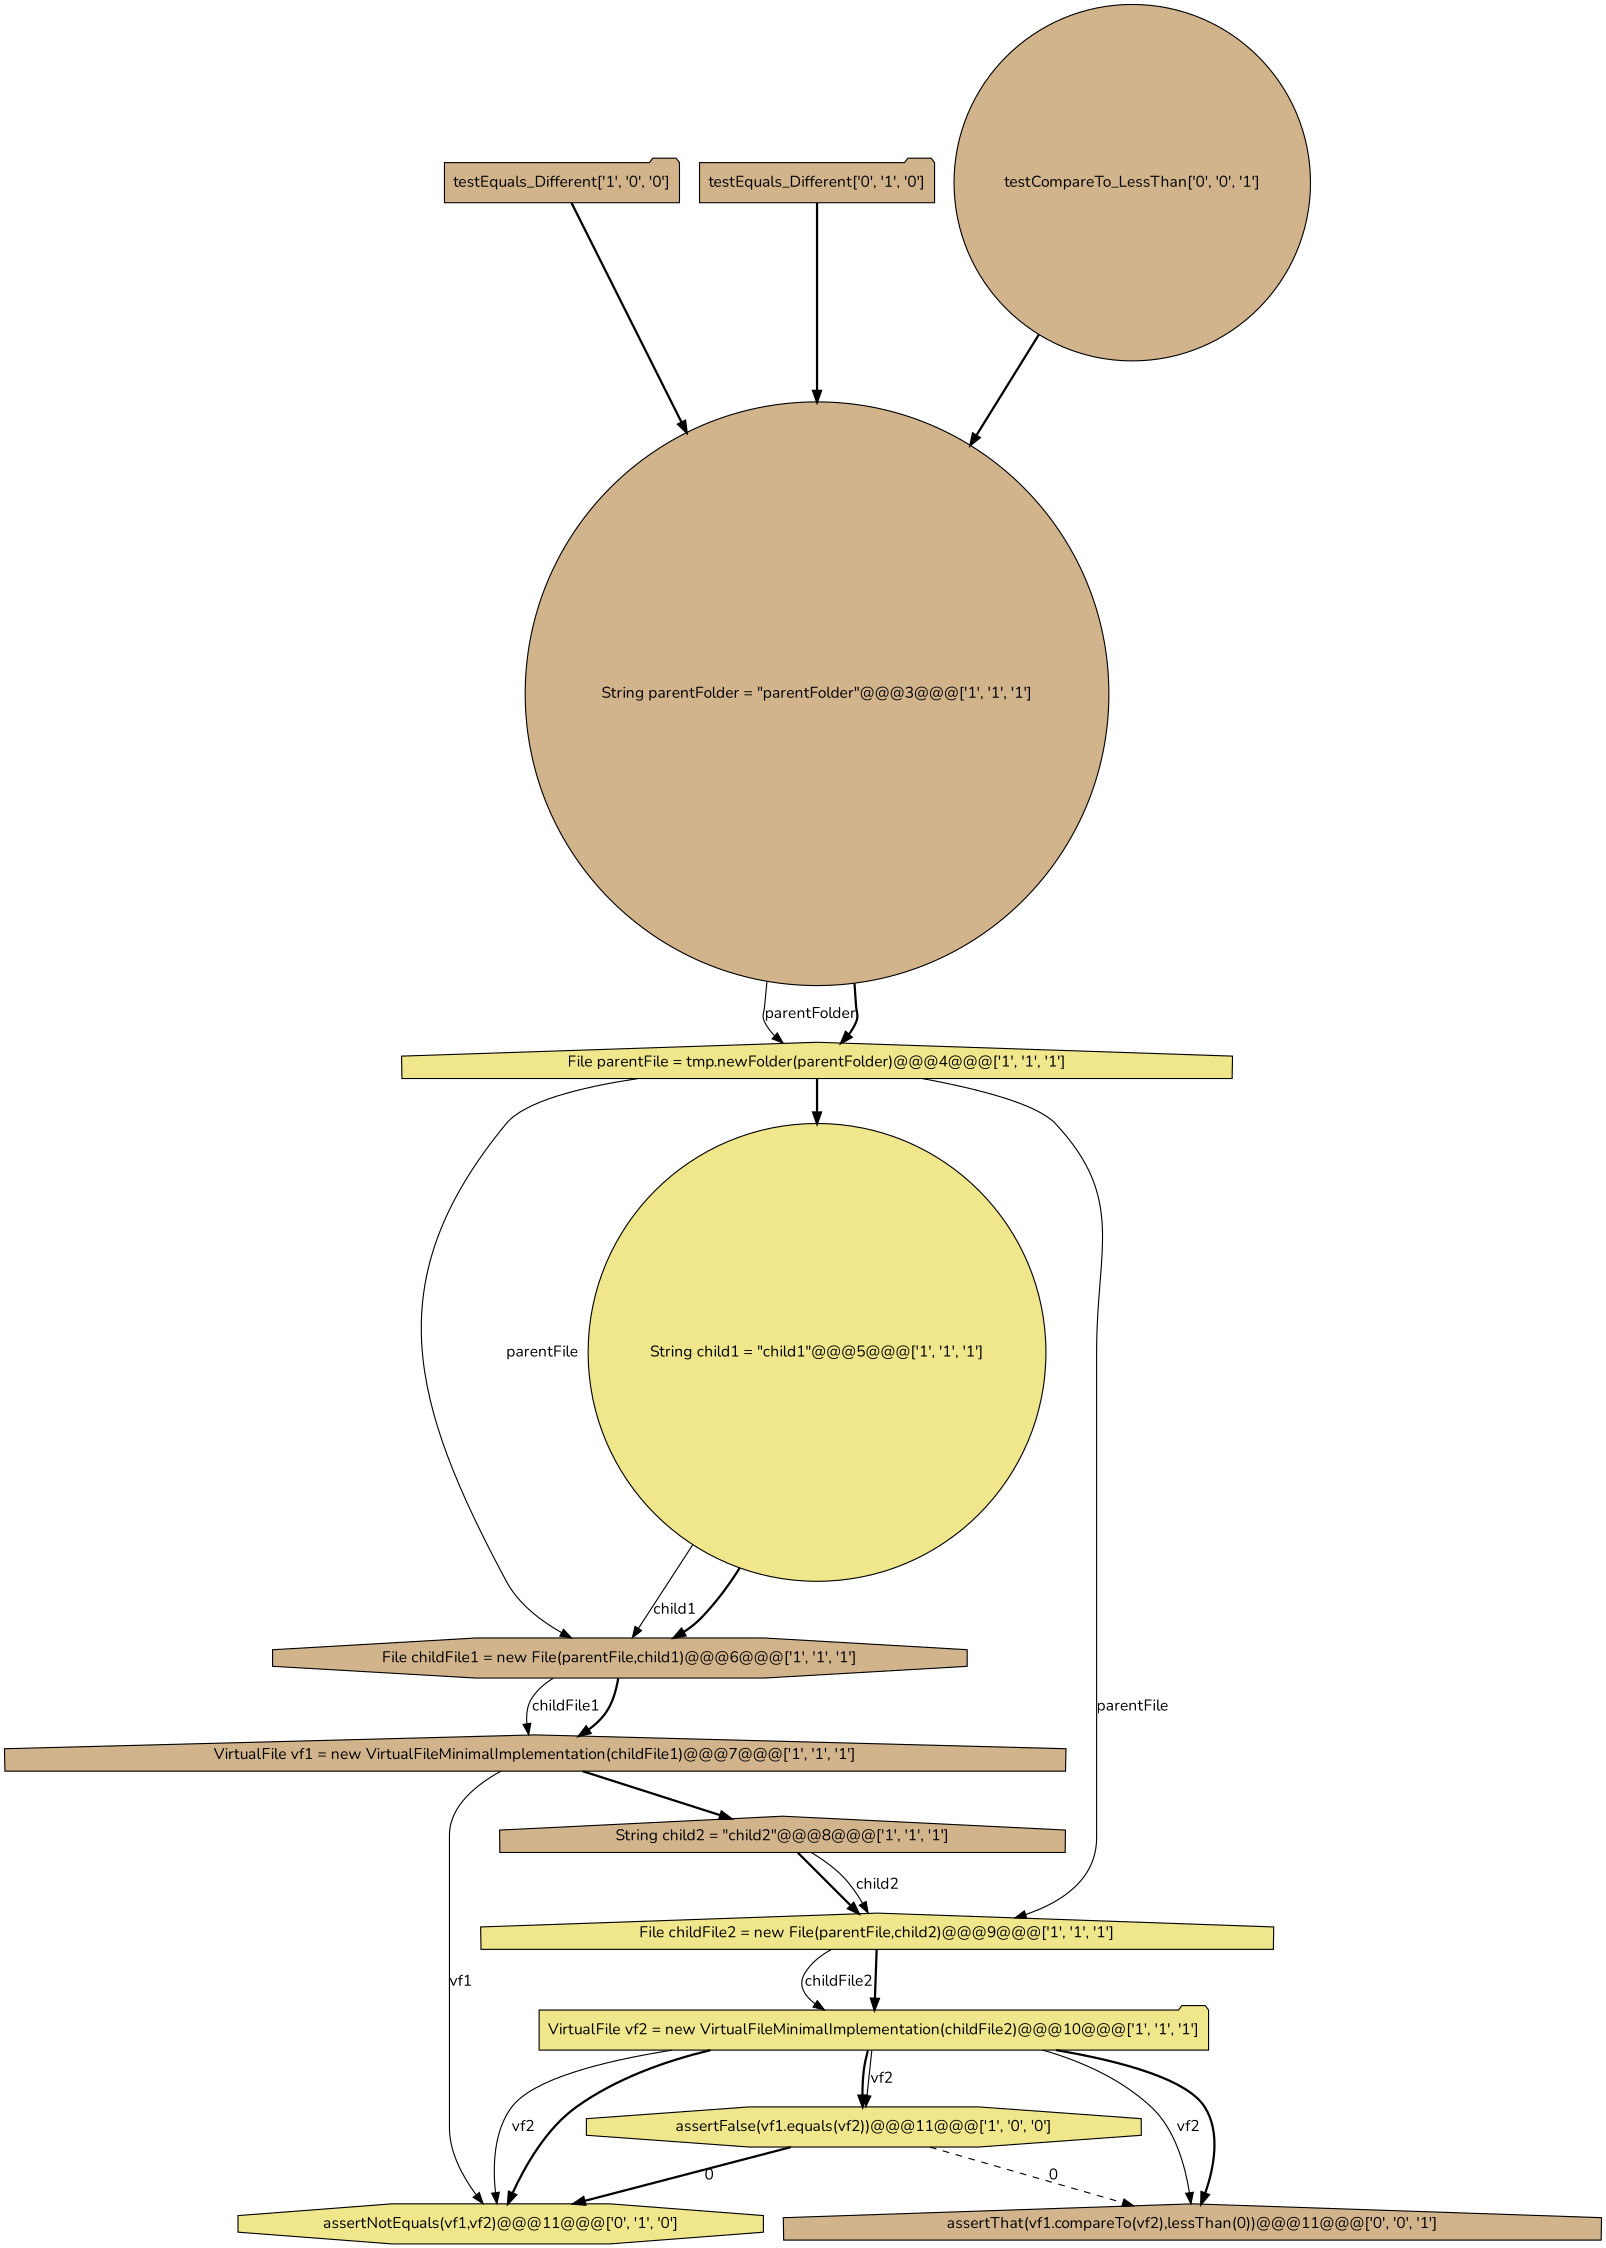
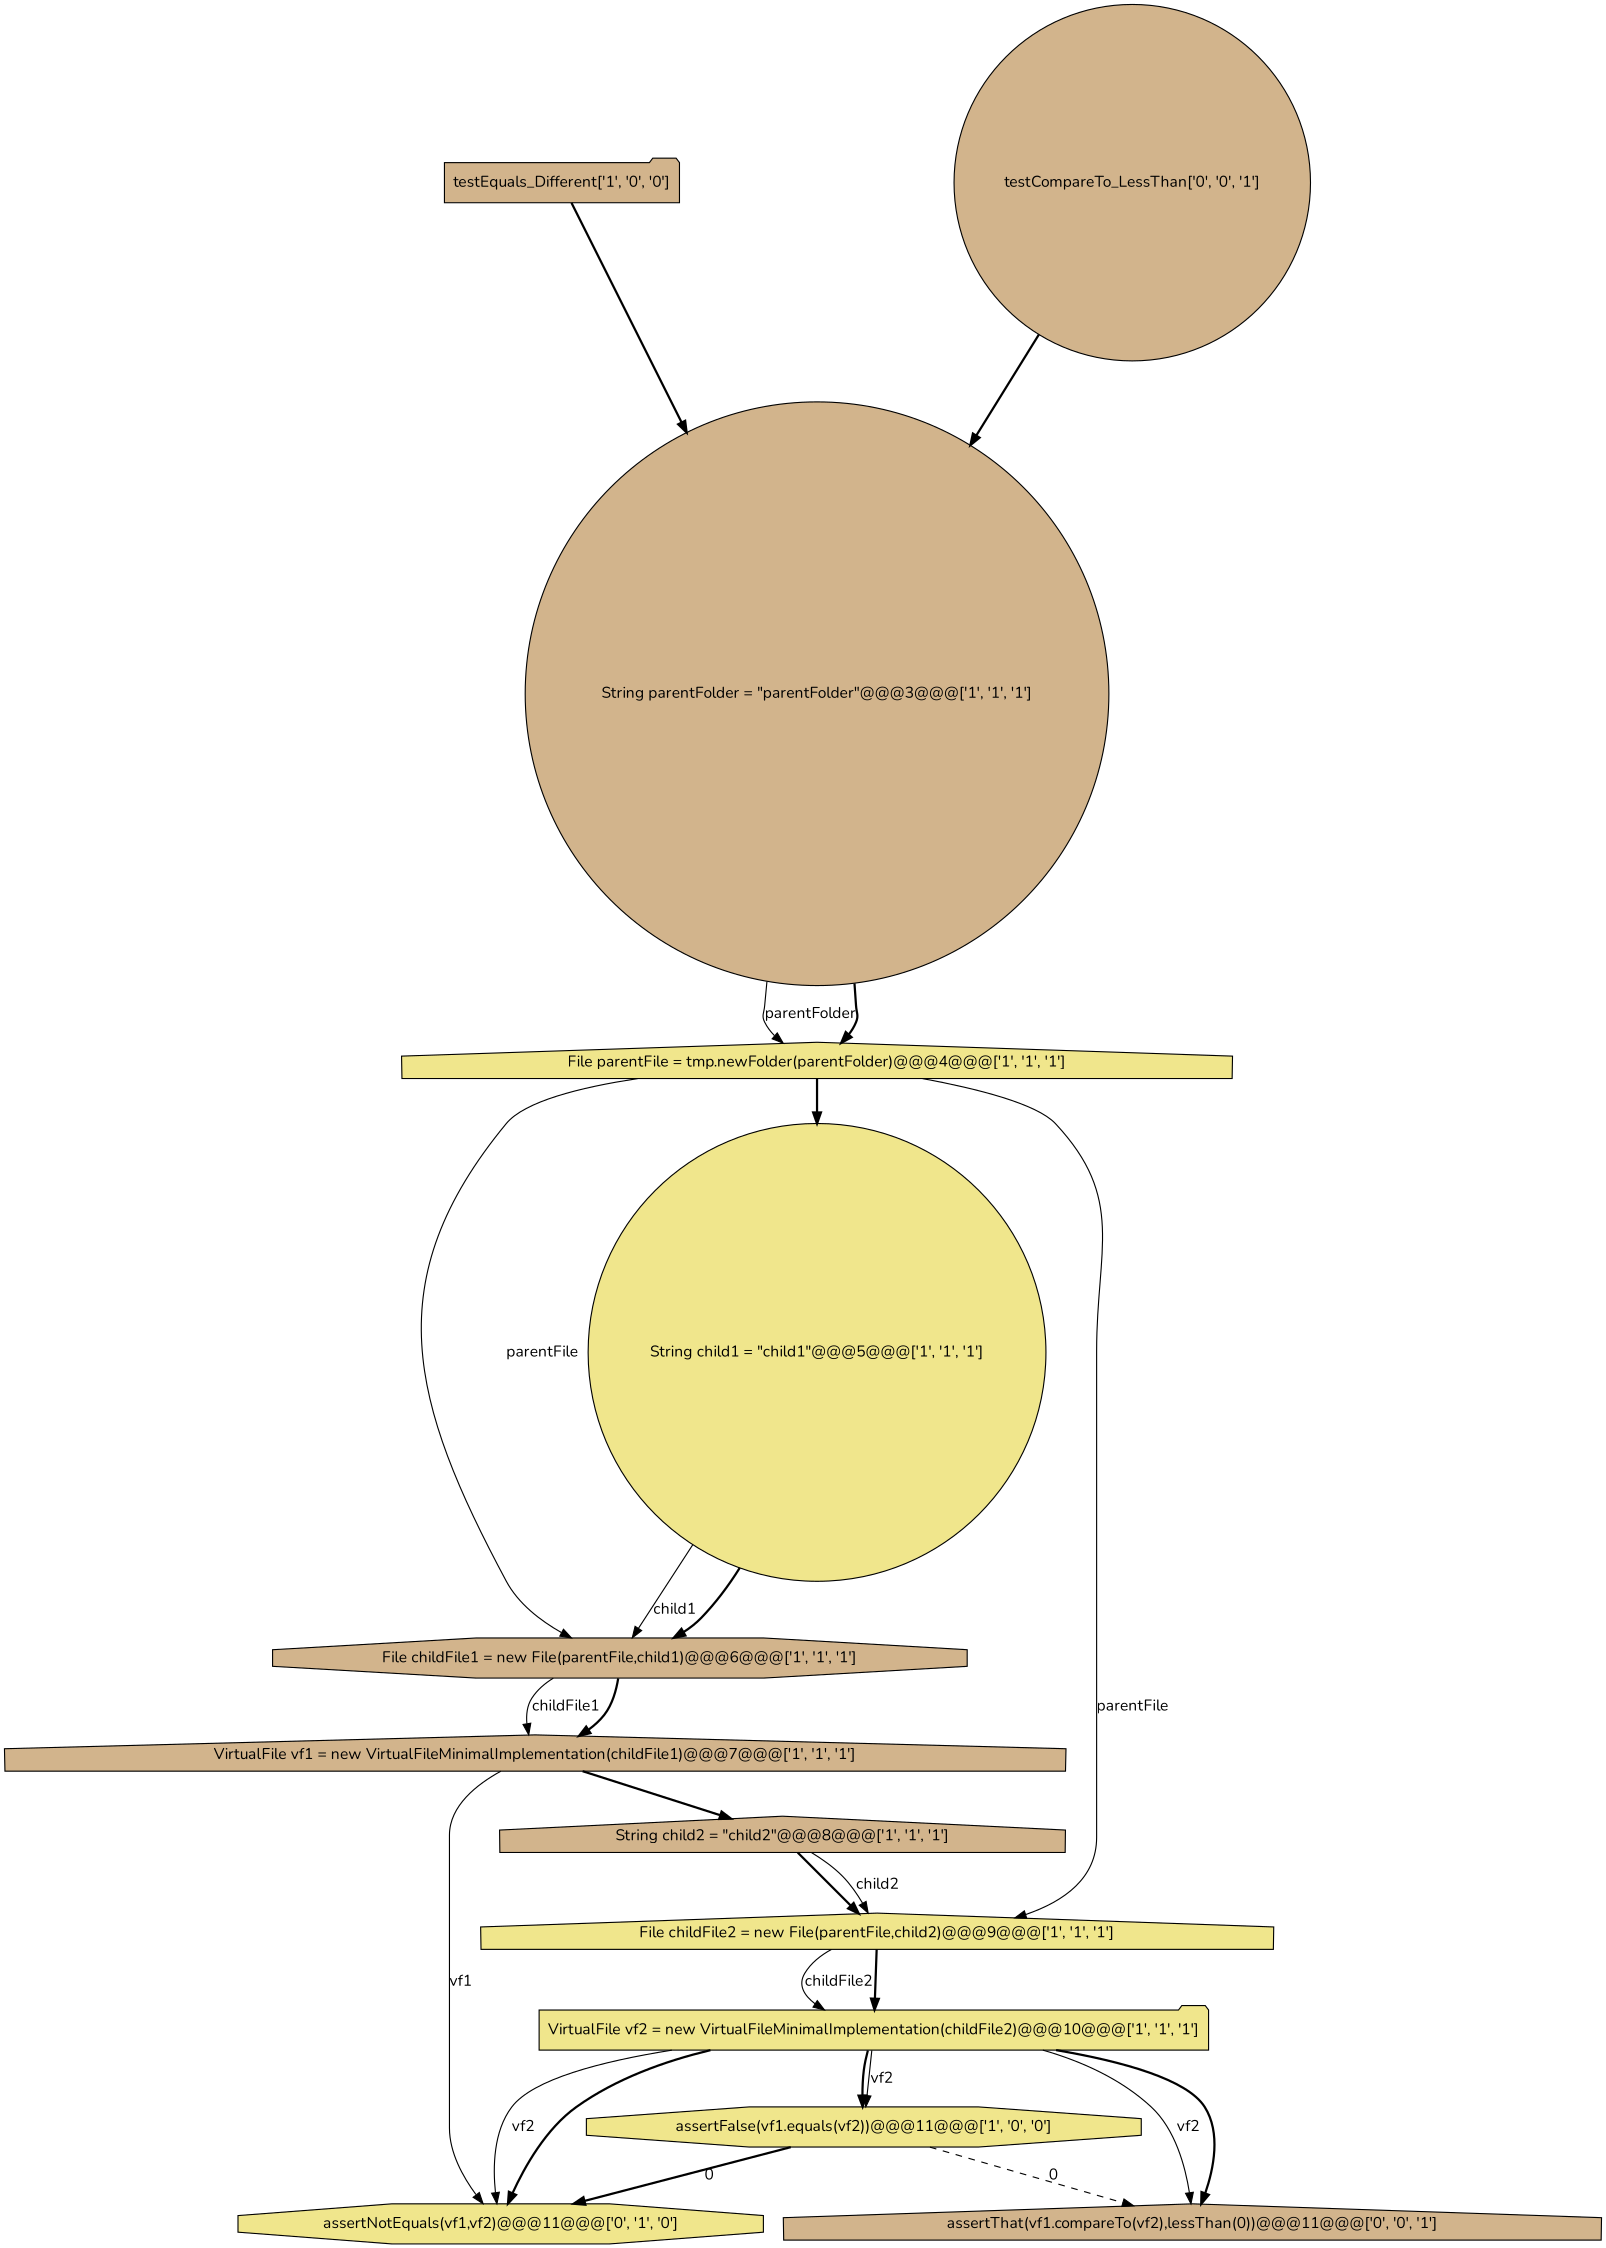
(817, 183) -> none
